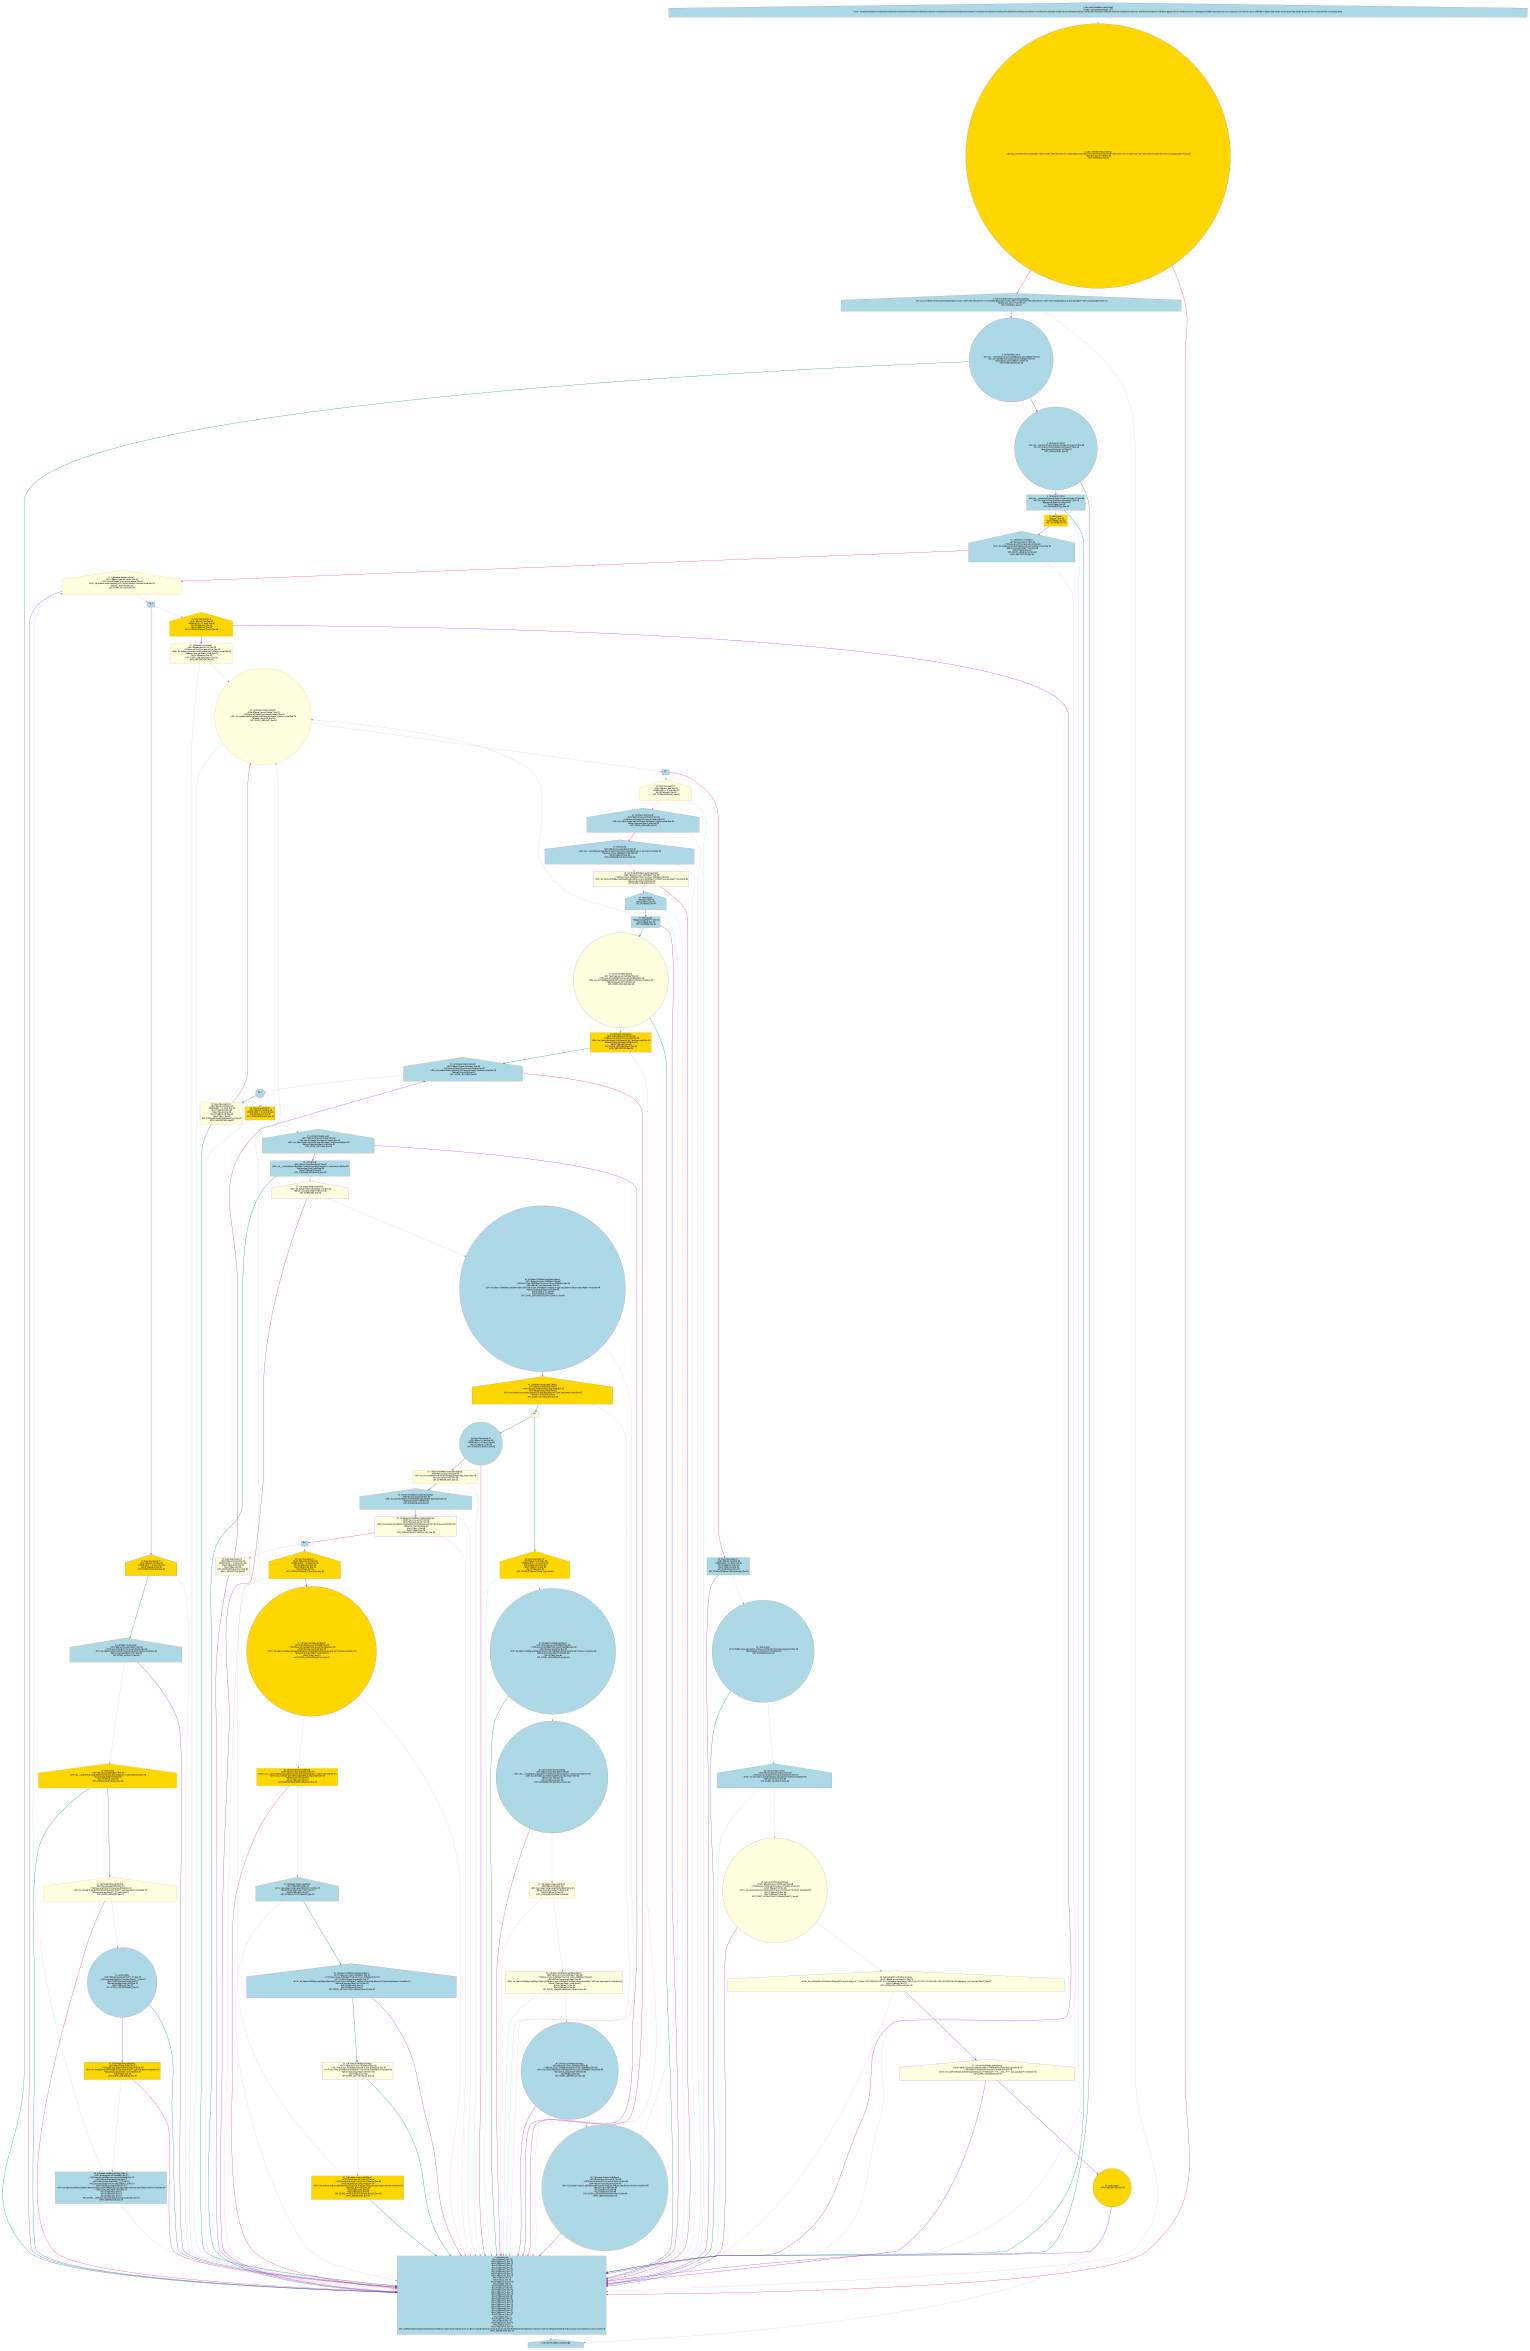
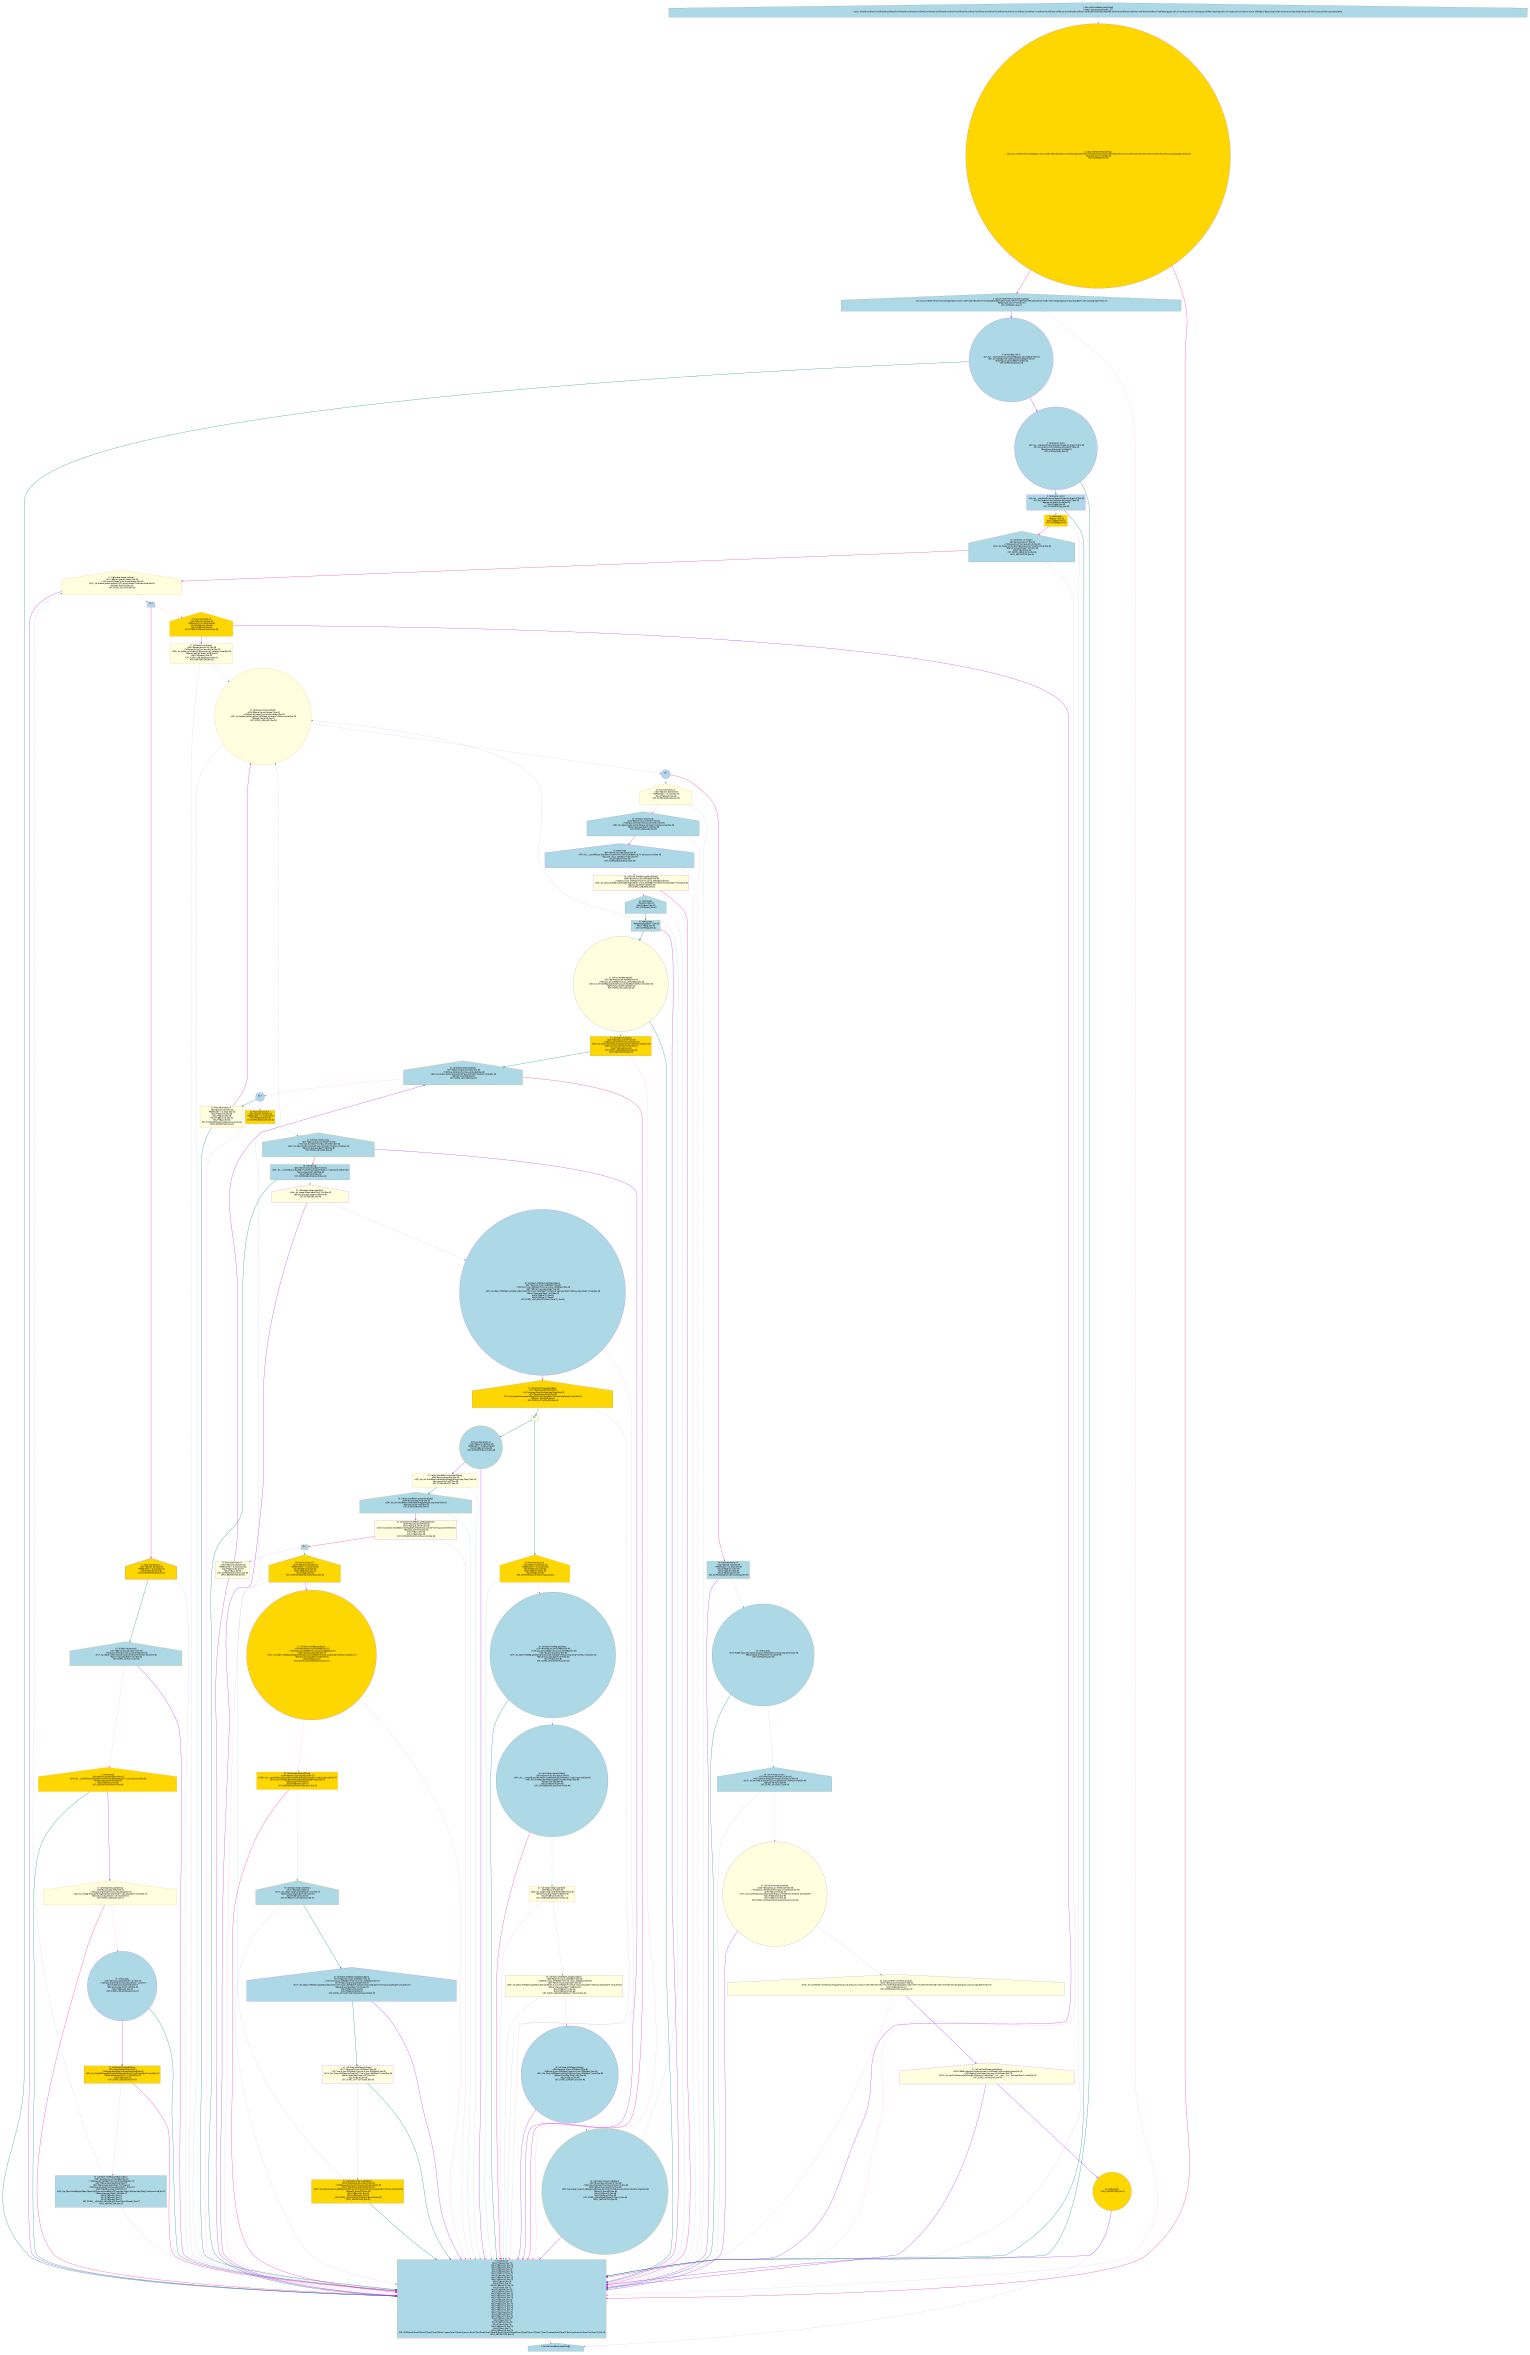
(666, 772) -> (666, 774)
